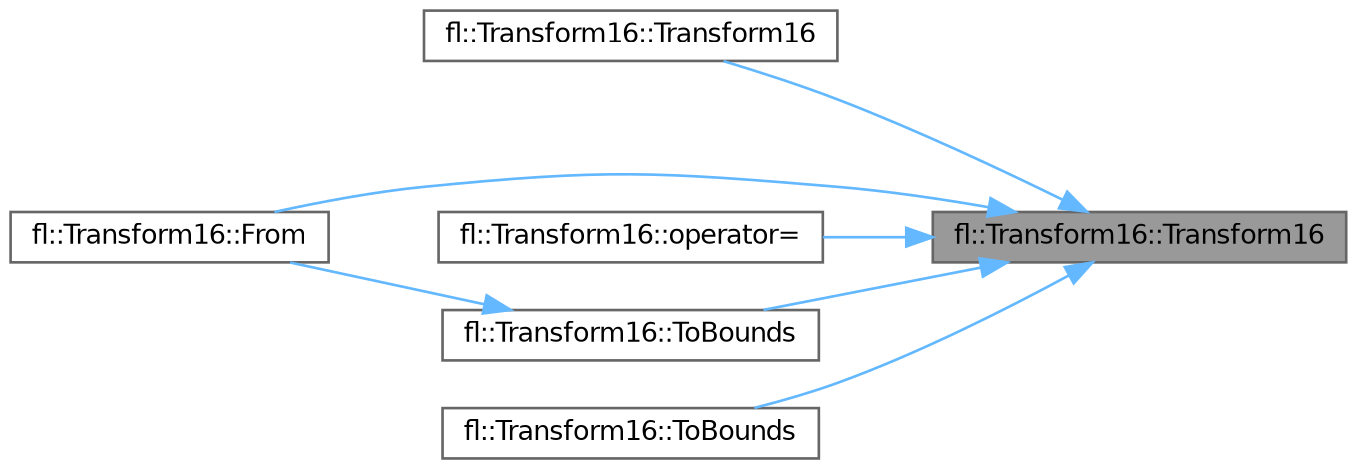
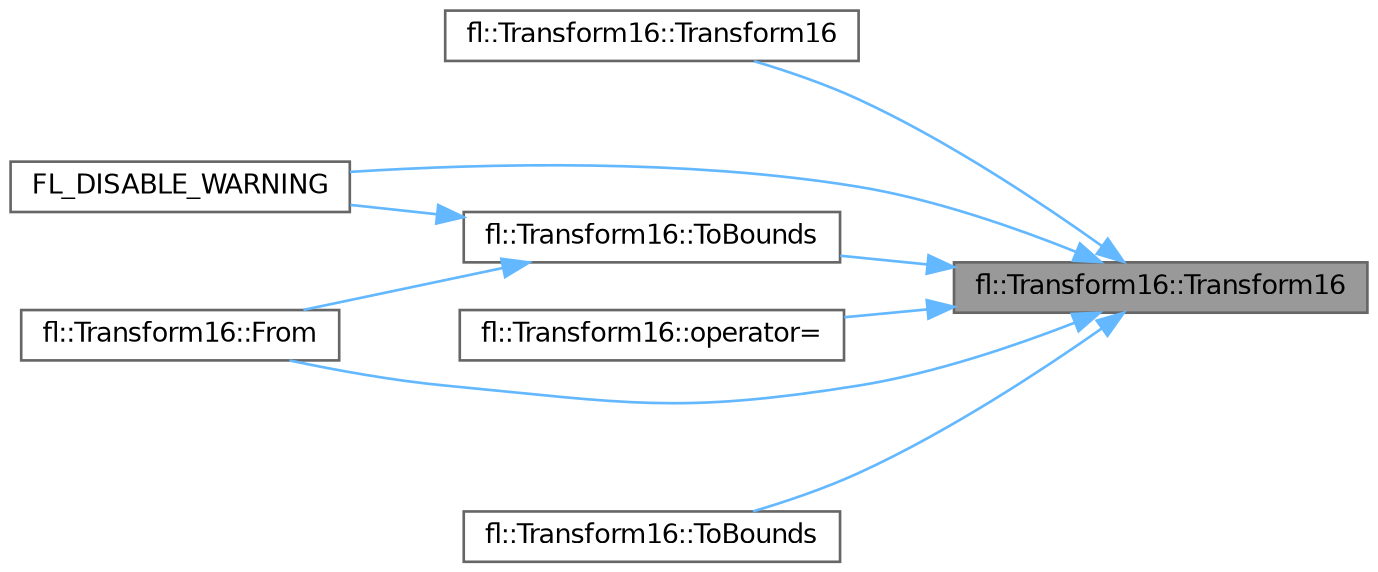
none -> (180, 187)
